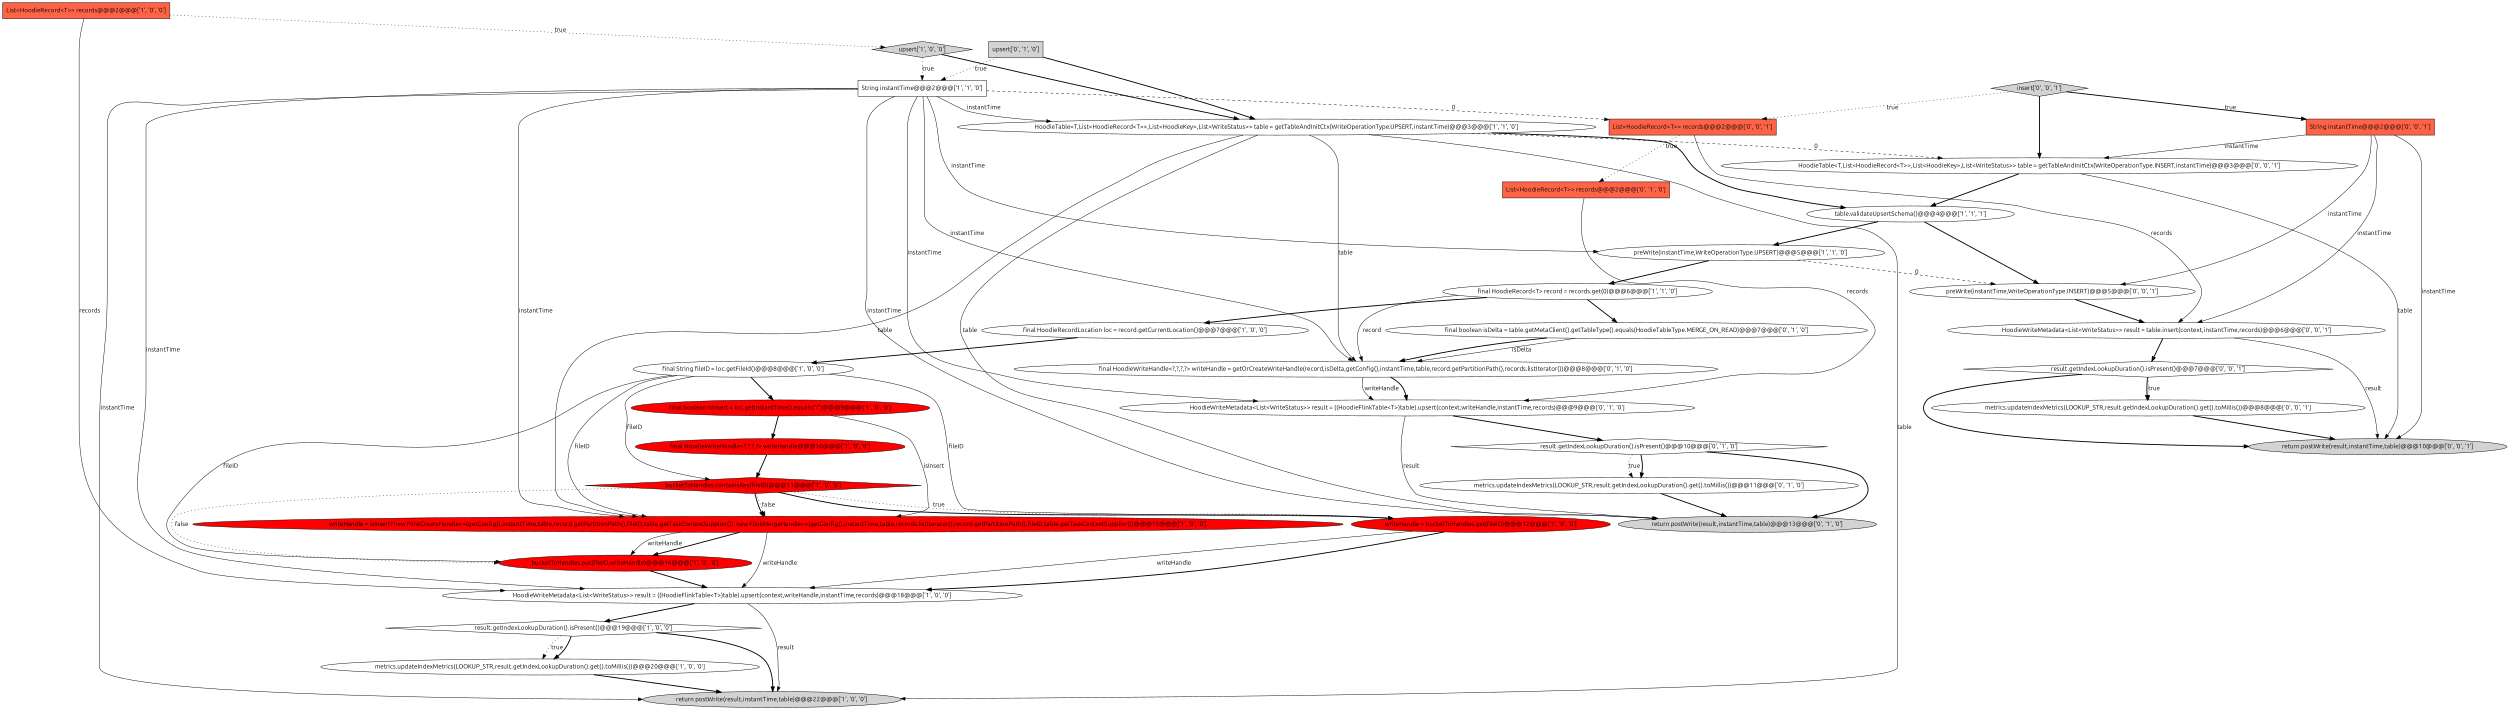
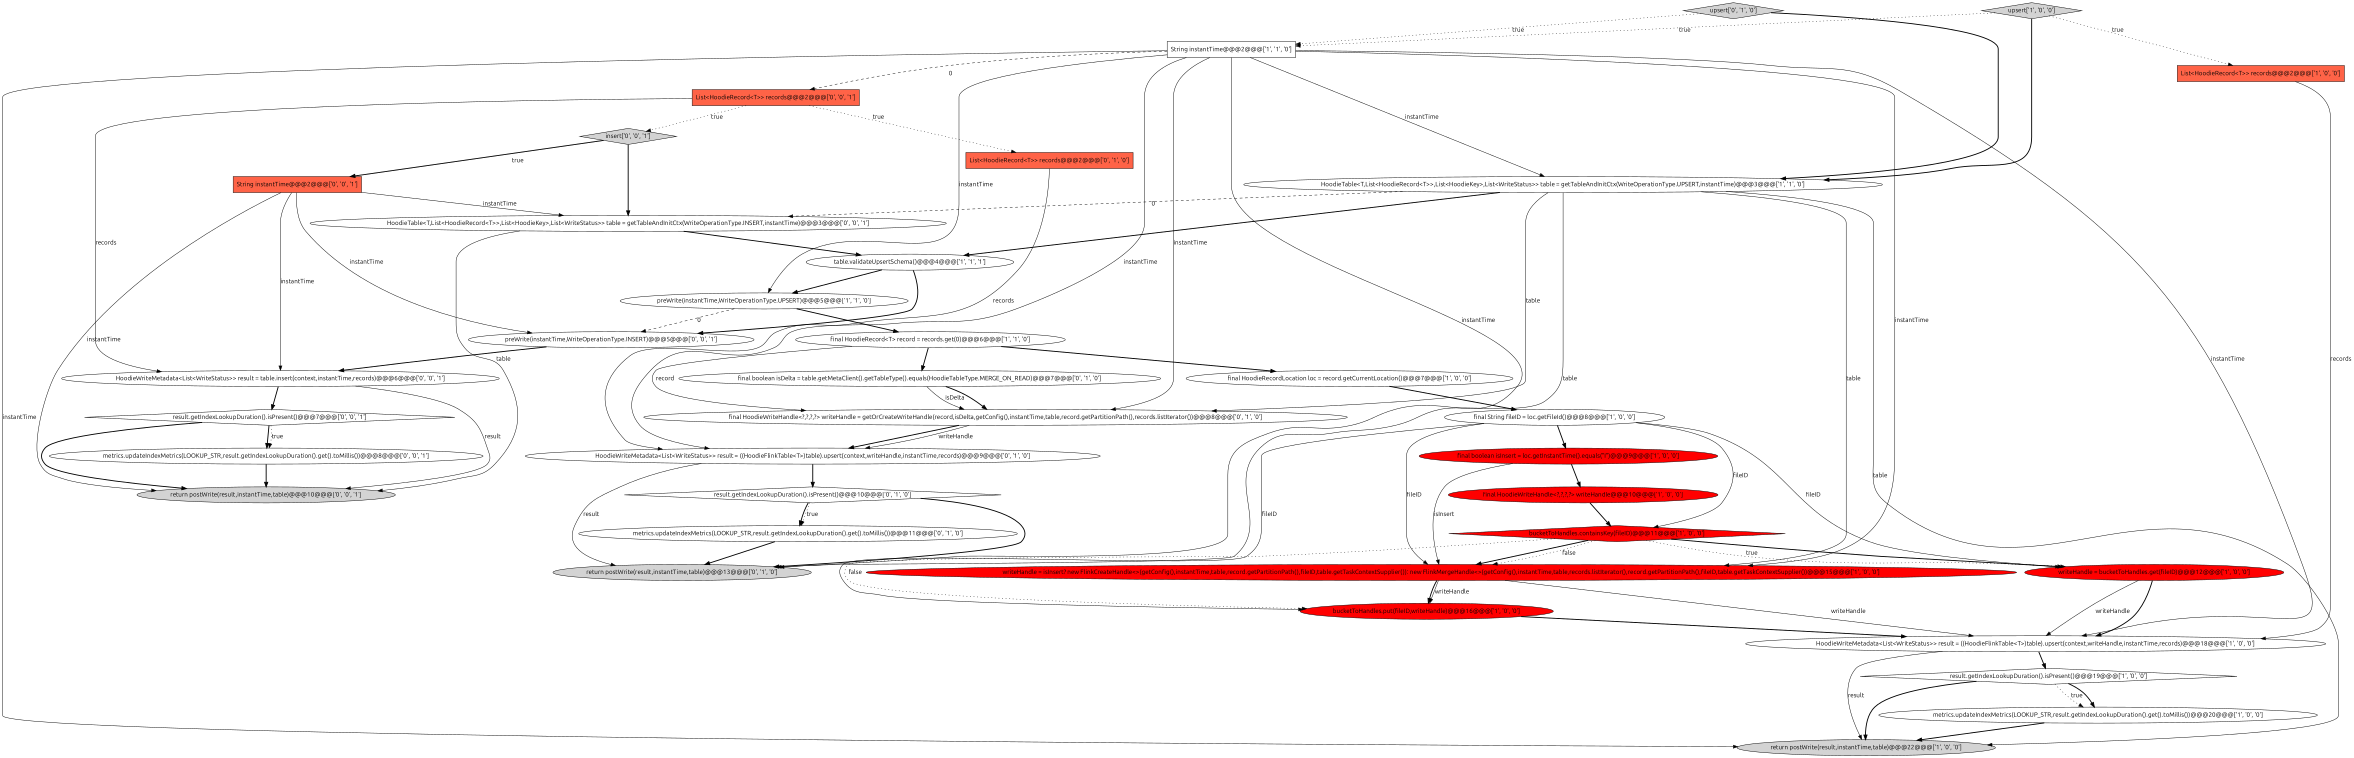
(525, 31) -> (2139, 40)
(1016, 49) -> (1733, 11)
(1889, 105) -> (698, 118)
